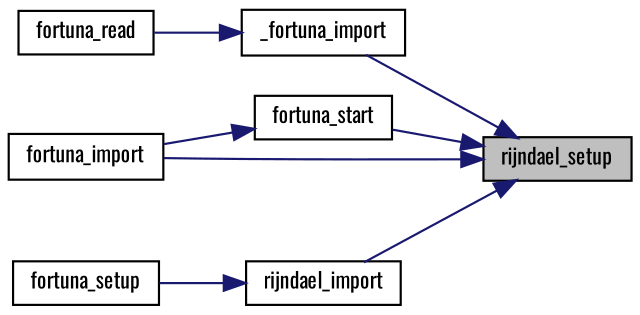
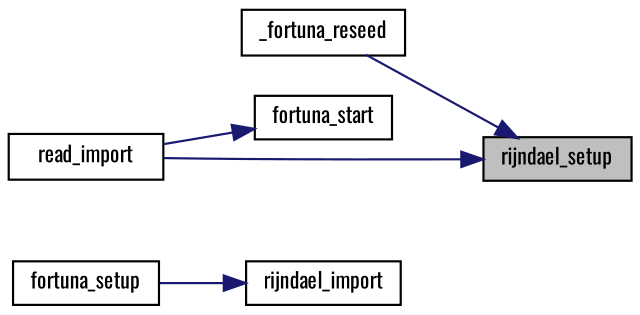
(86, 33) -> none
(323, 33) -> (323, 33)
(427, 136) -> none
(86, 157) -> (86, 157)
(431, 226) -> none
